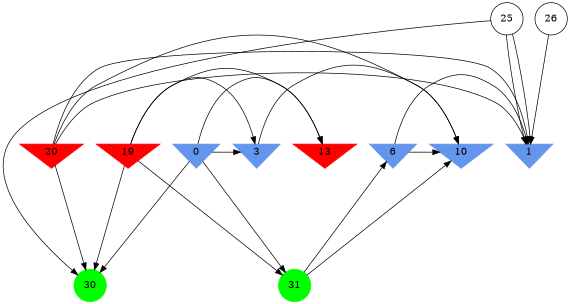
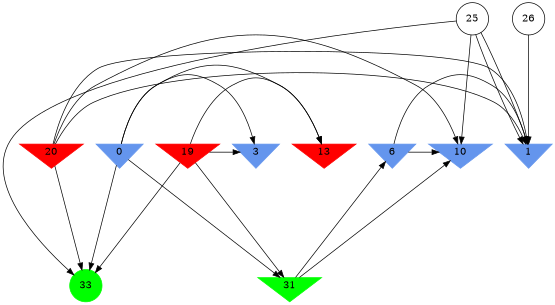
(353, 65) -> (466, 86)
(90, 285) -> (86, 286)
(295, 285) -> (290, 286)
